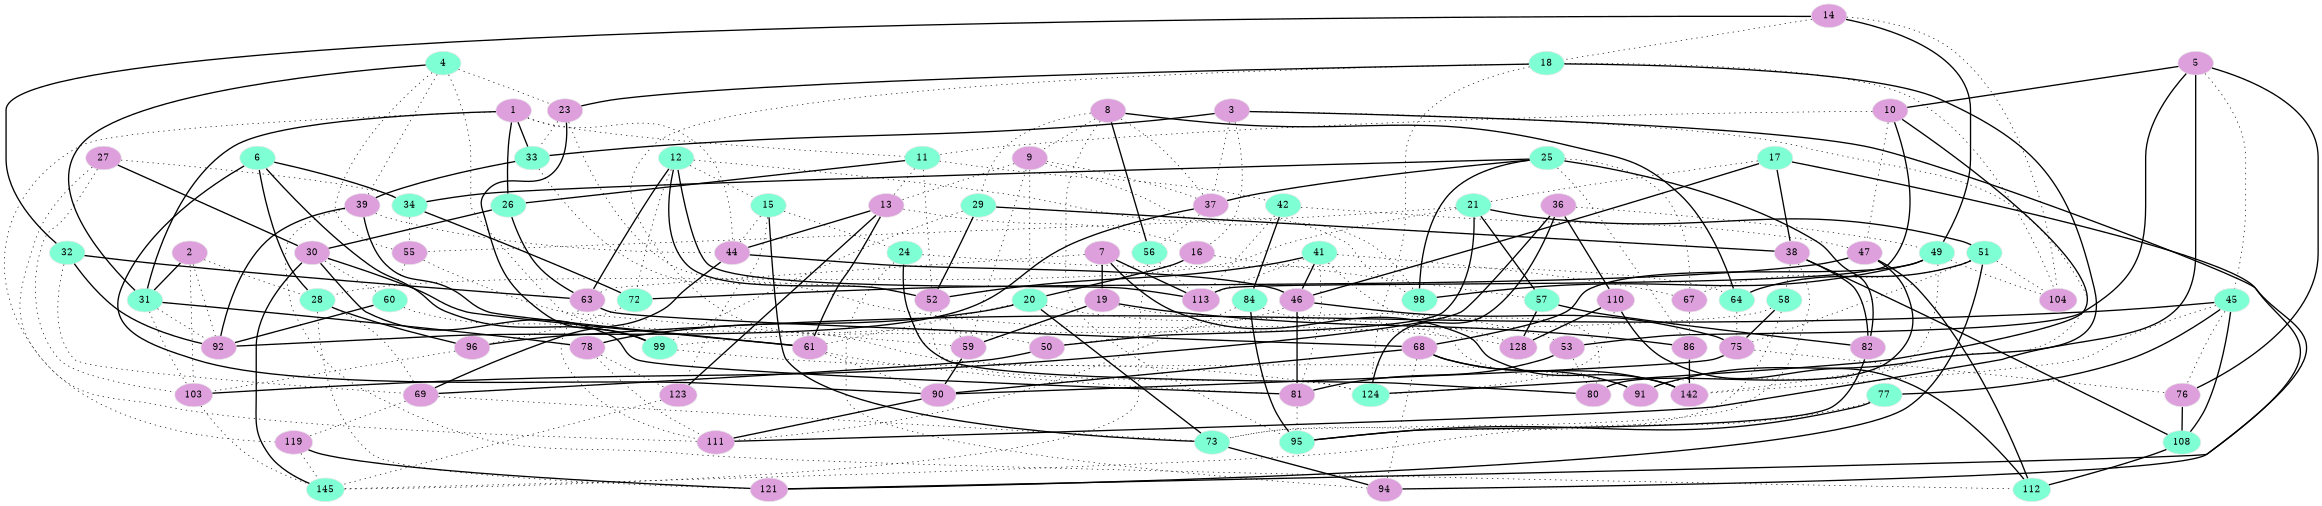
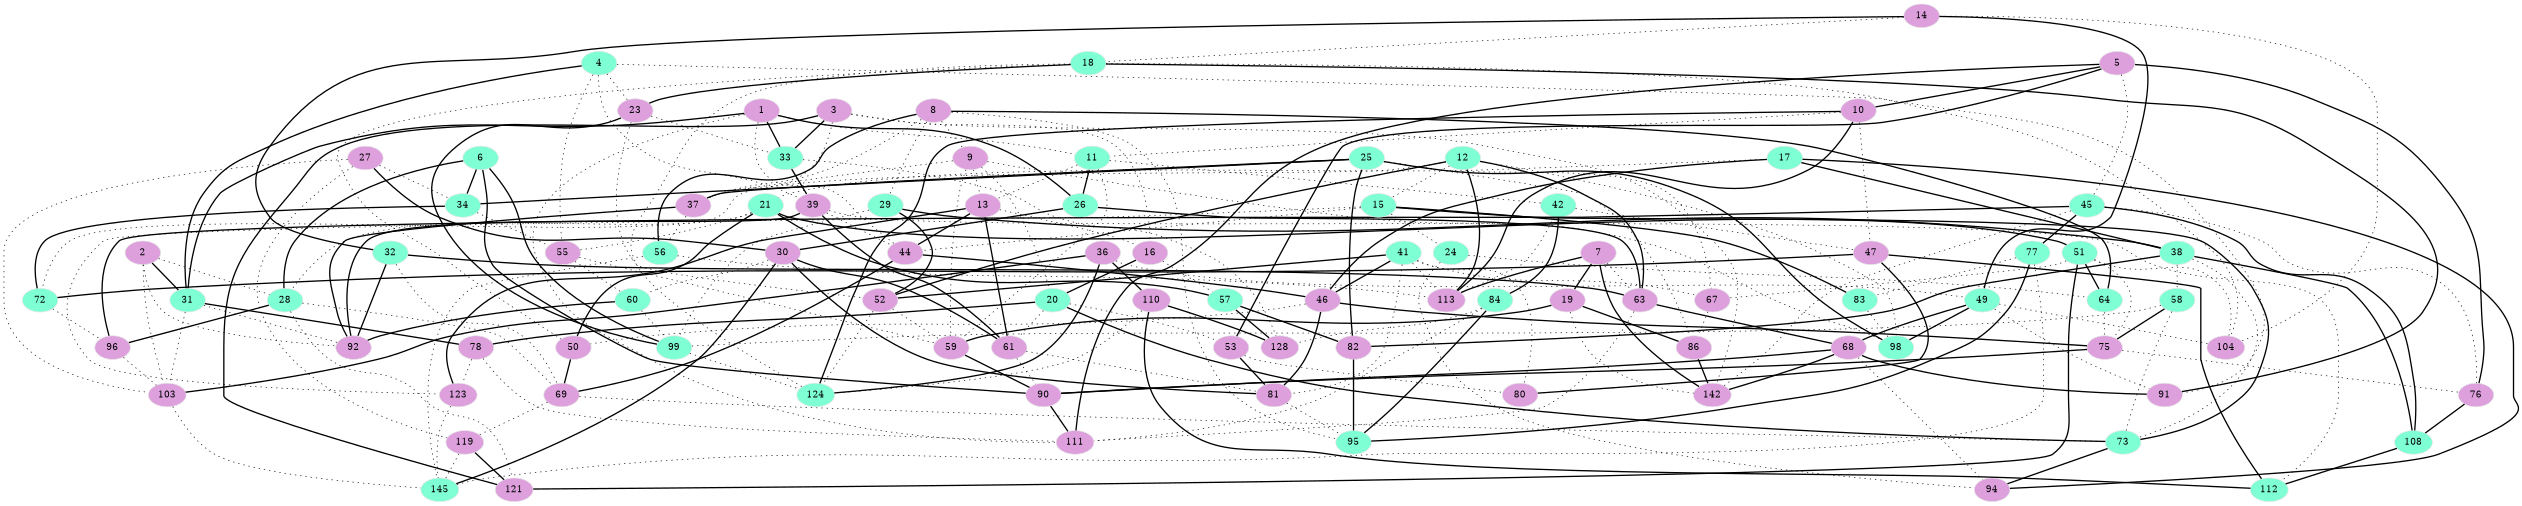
(928, 238) -> (1062, 255)
(1792, 253) -> (2177, 253)
none -> (1860, 300)
(1390, 383) -> none
